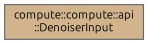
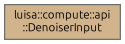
(74, 22) -> (62, 22)
